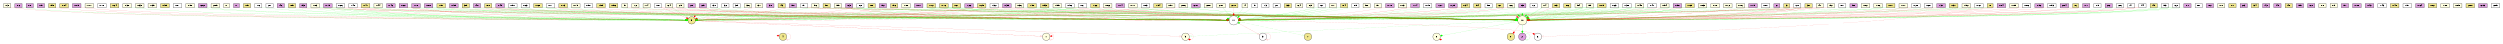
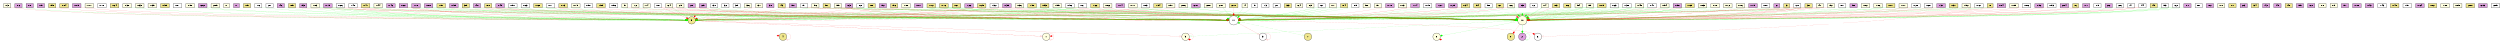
(614, 6) -> (614, 6)
